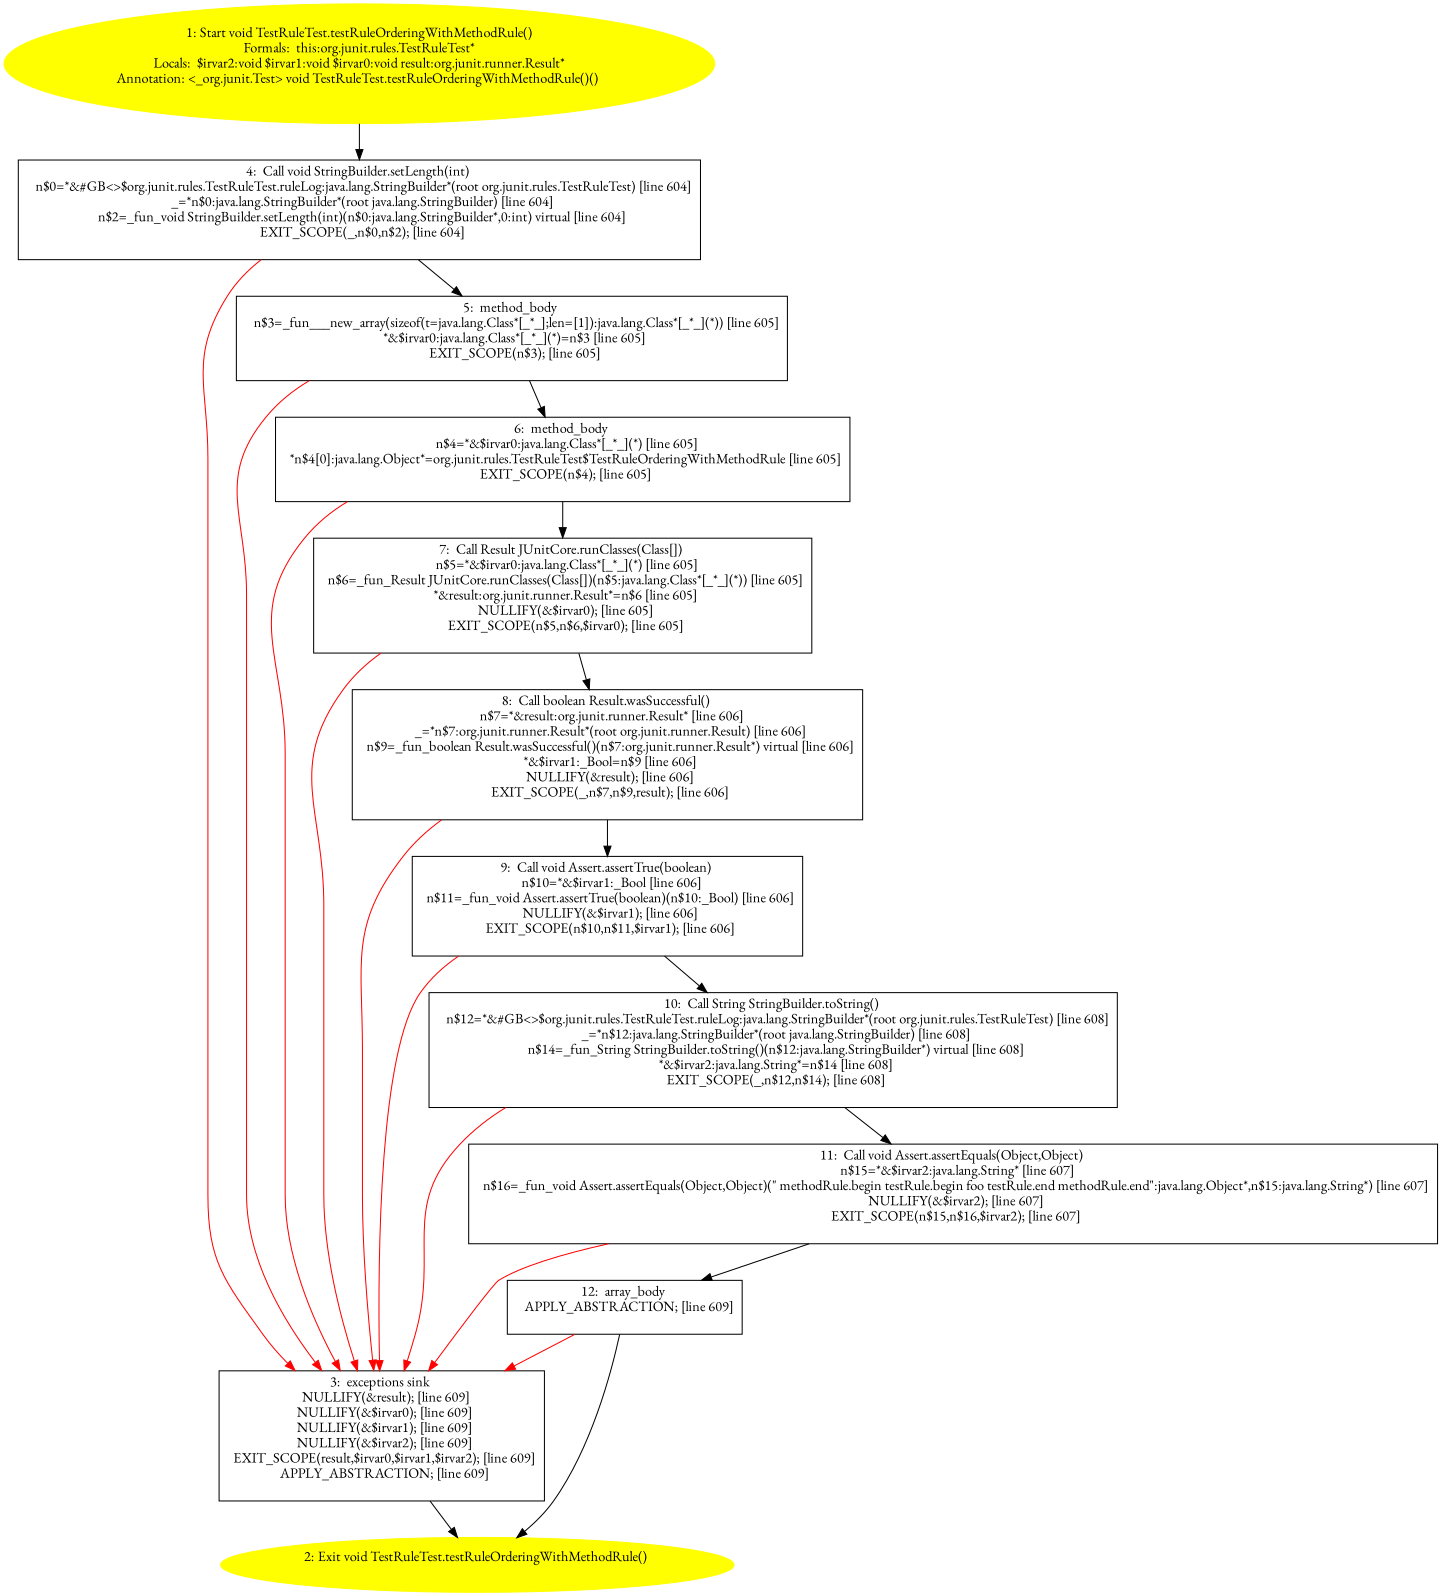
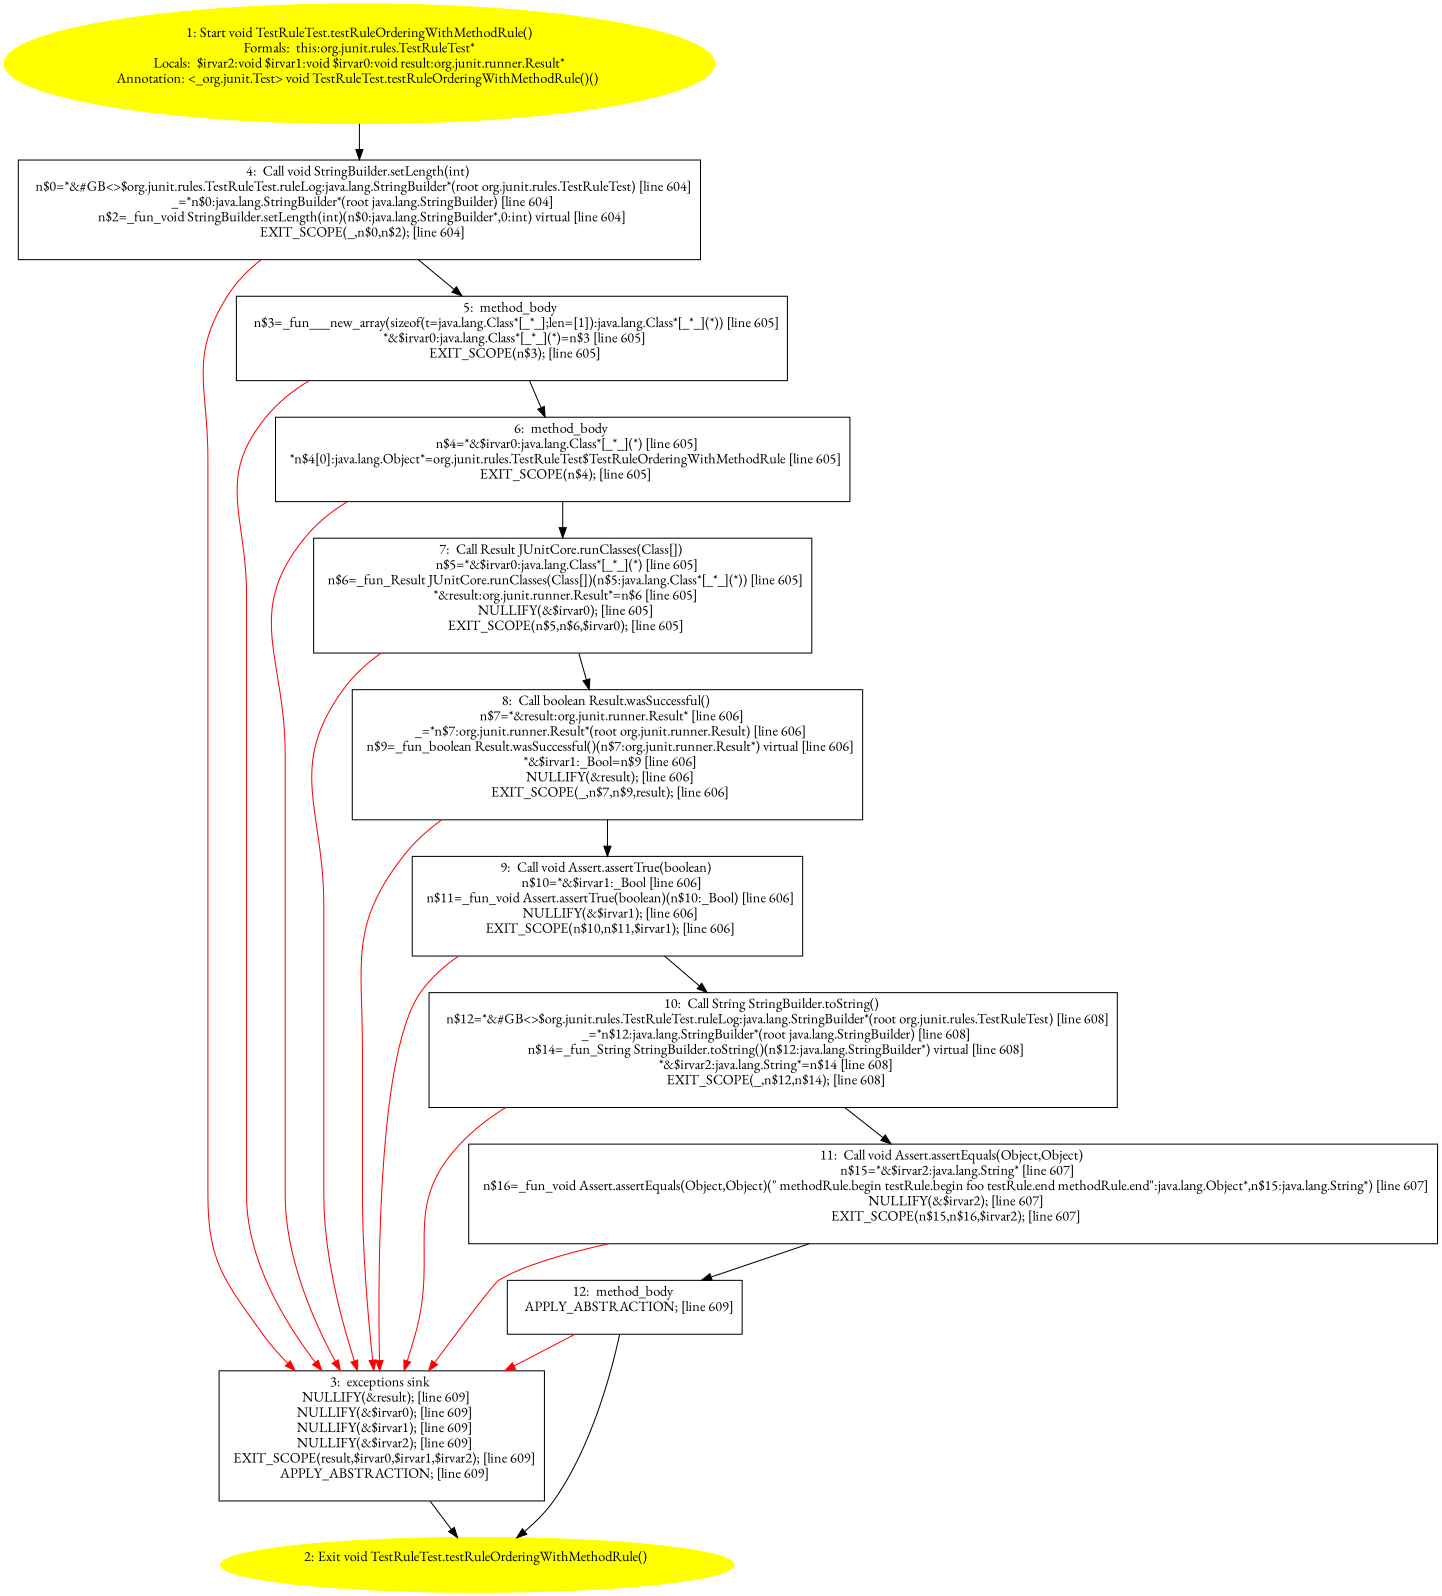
(625, 1307) -> (625, 1307)
